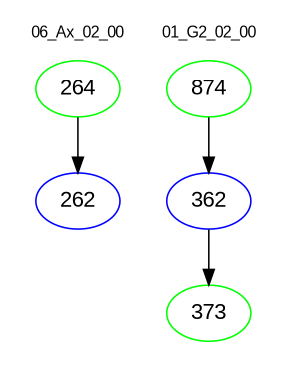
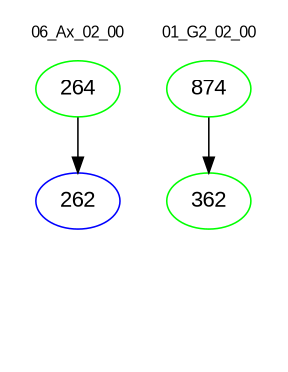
(209, 201) -> (209, 201)
(209, 313) -> none
